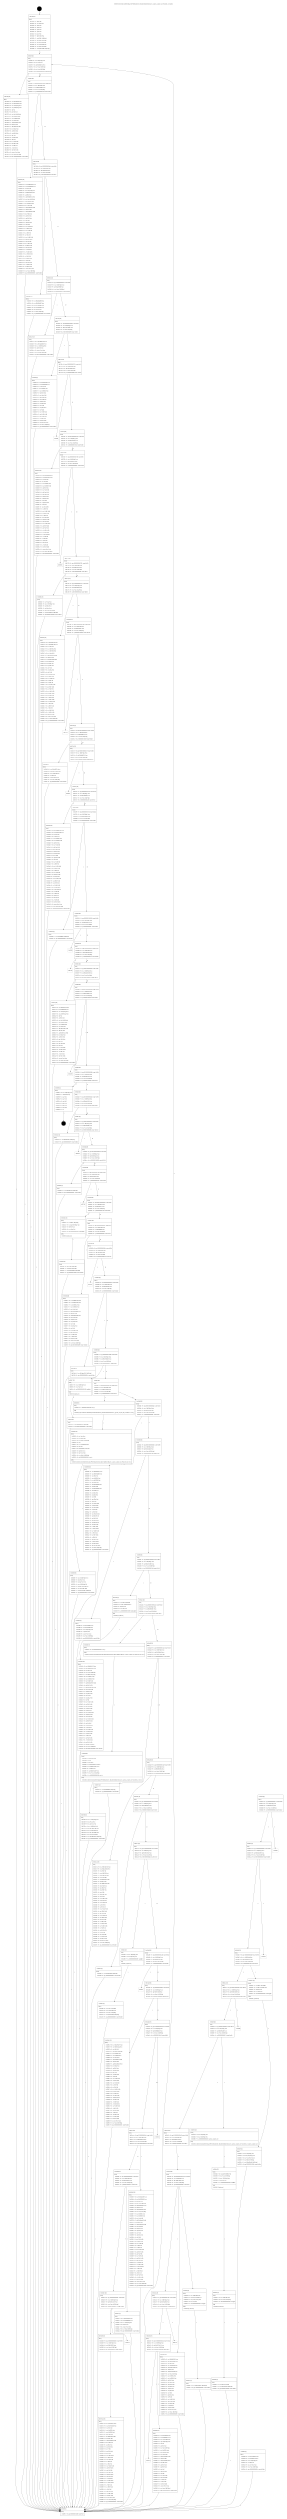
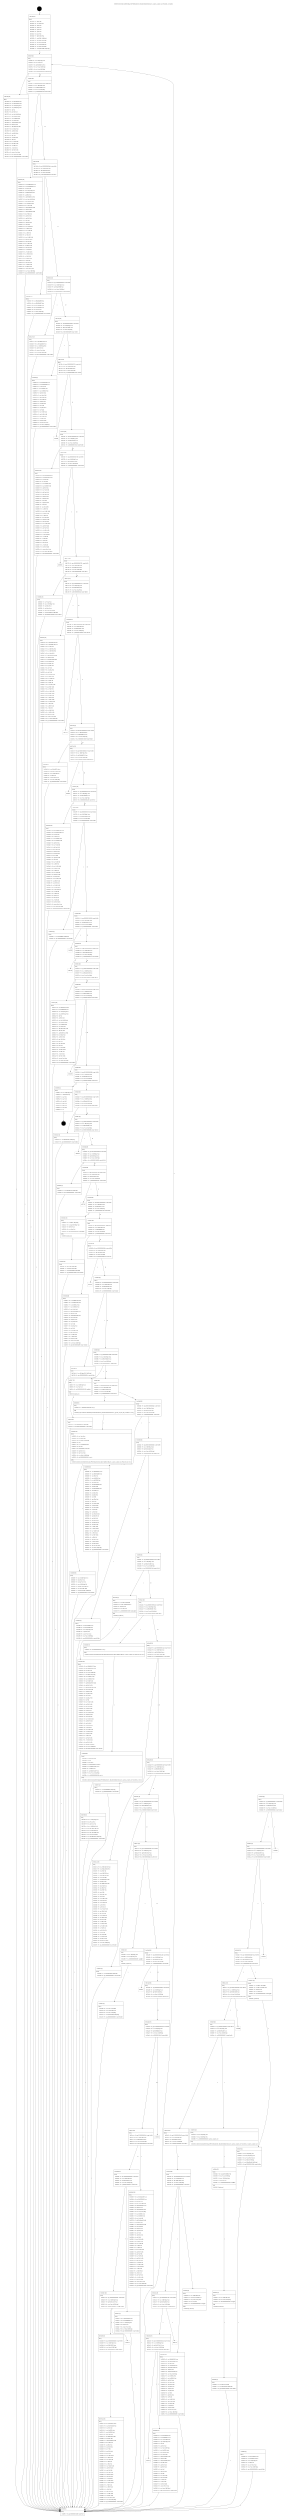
(117, 2083) -> none
(198, 2384) -> none
